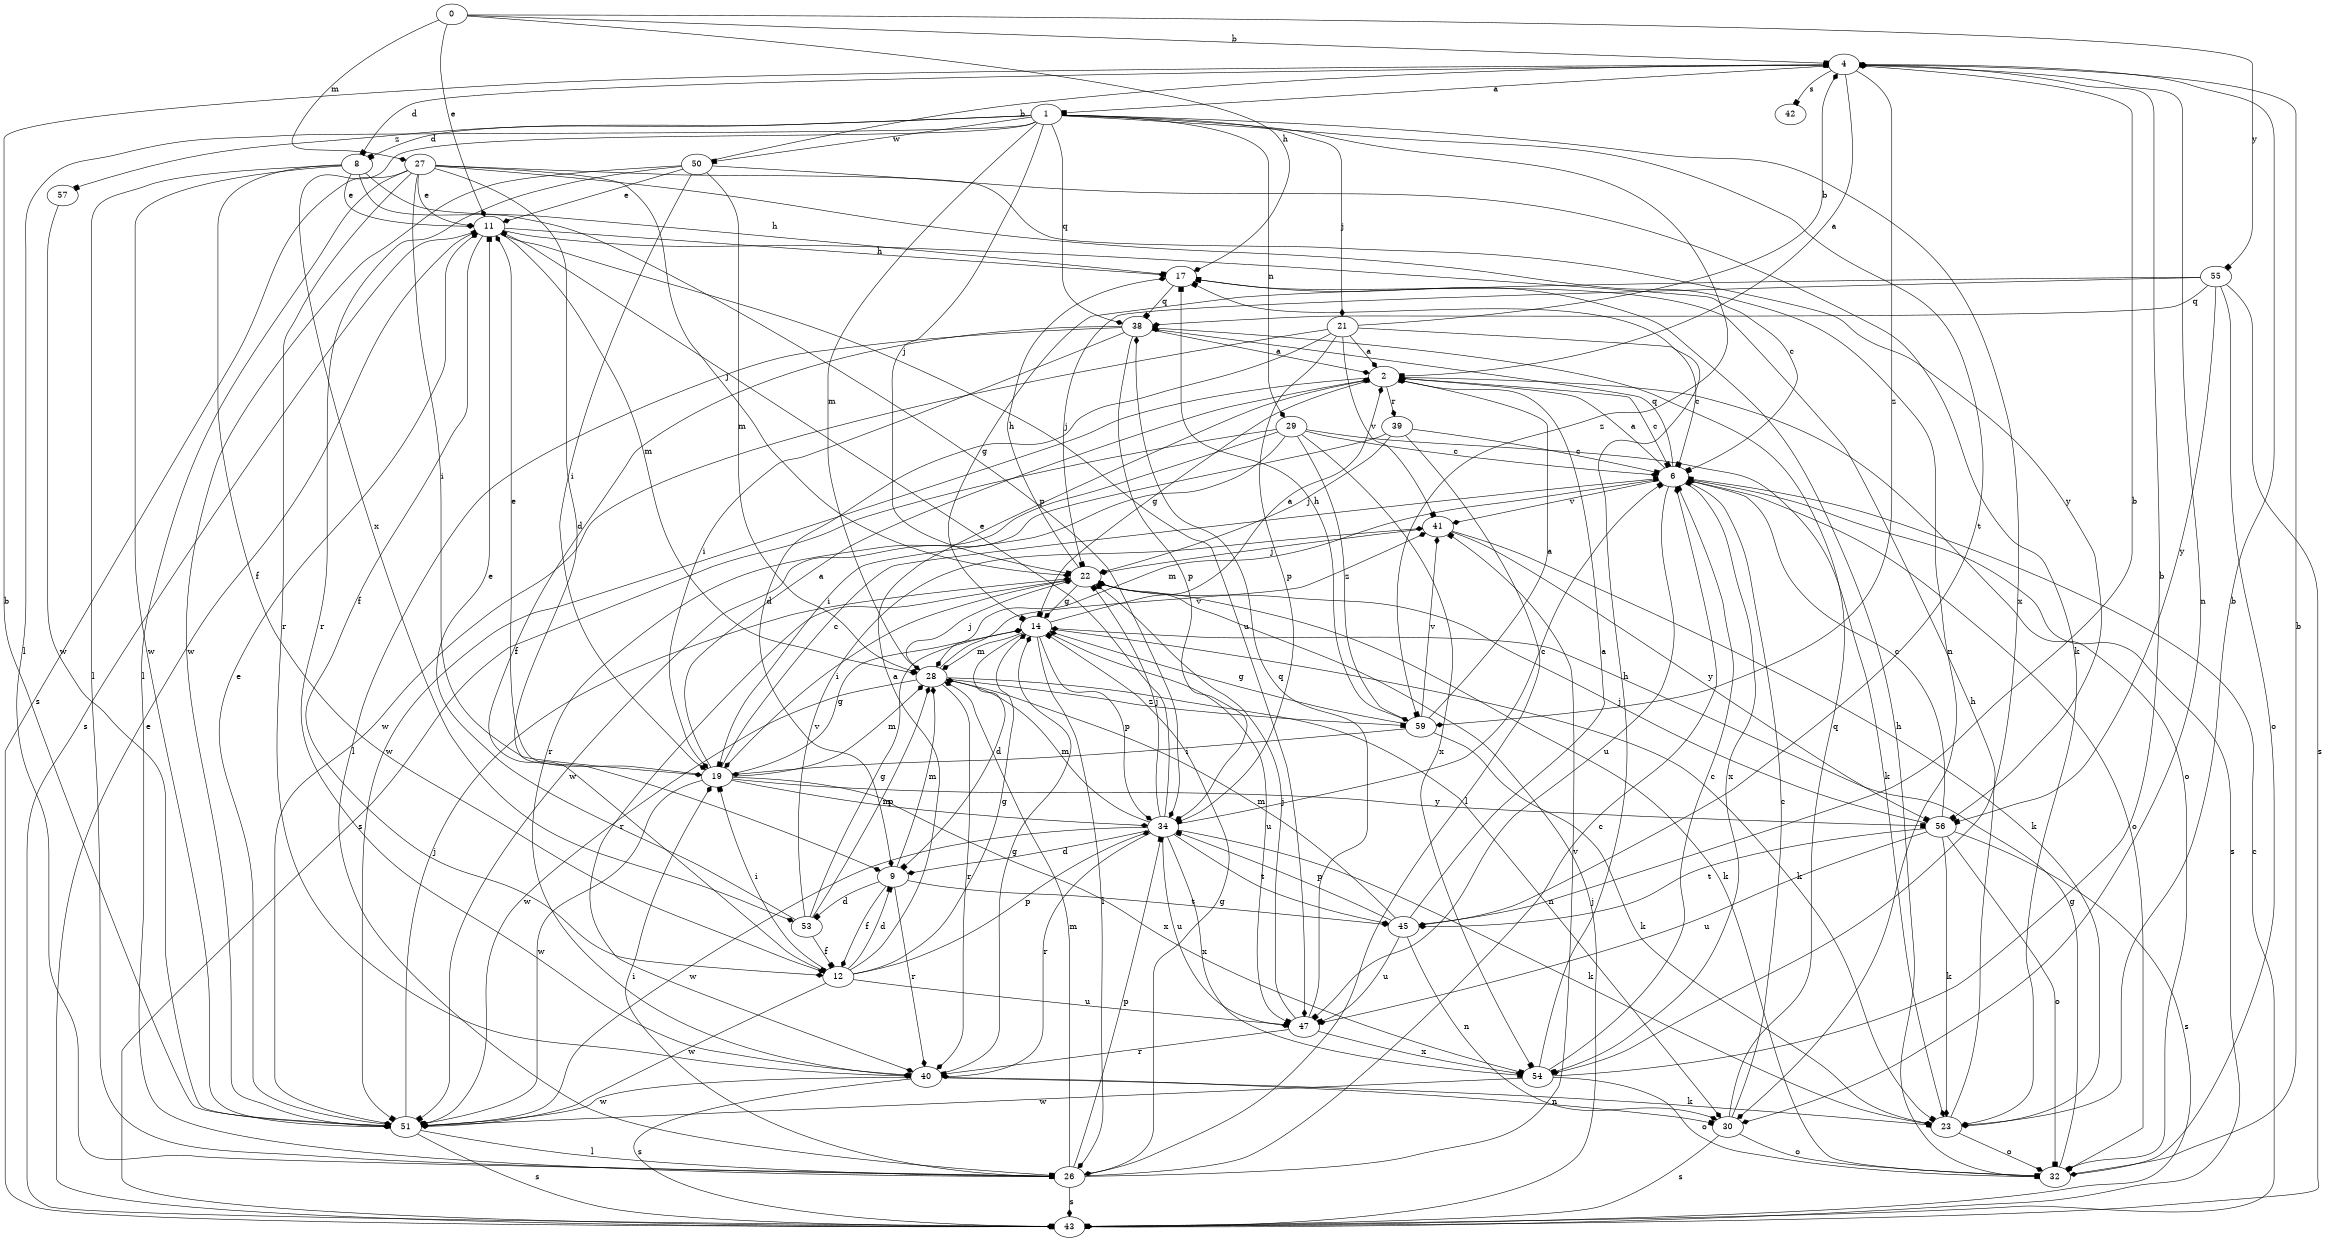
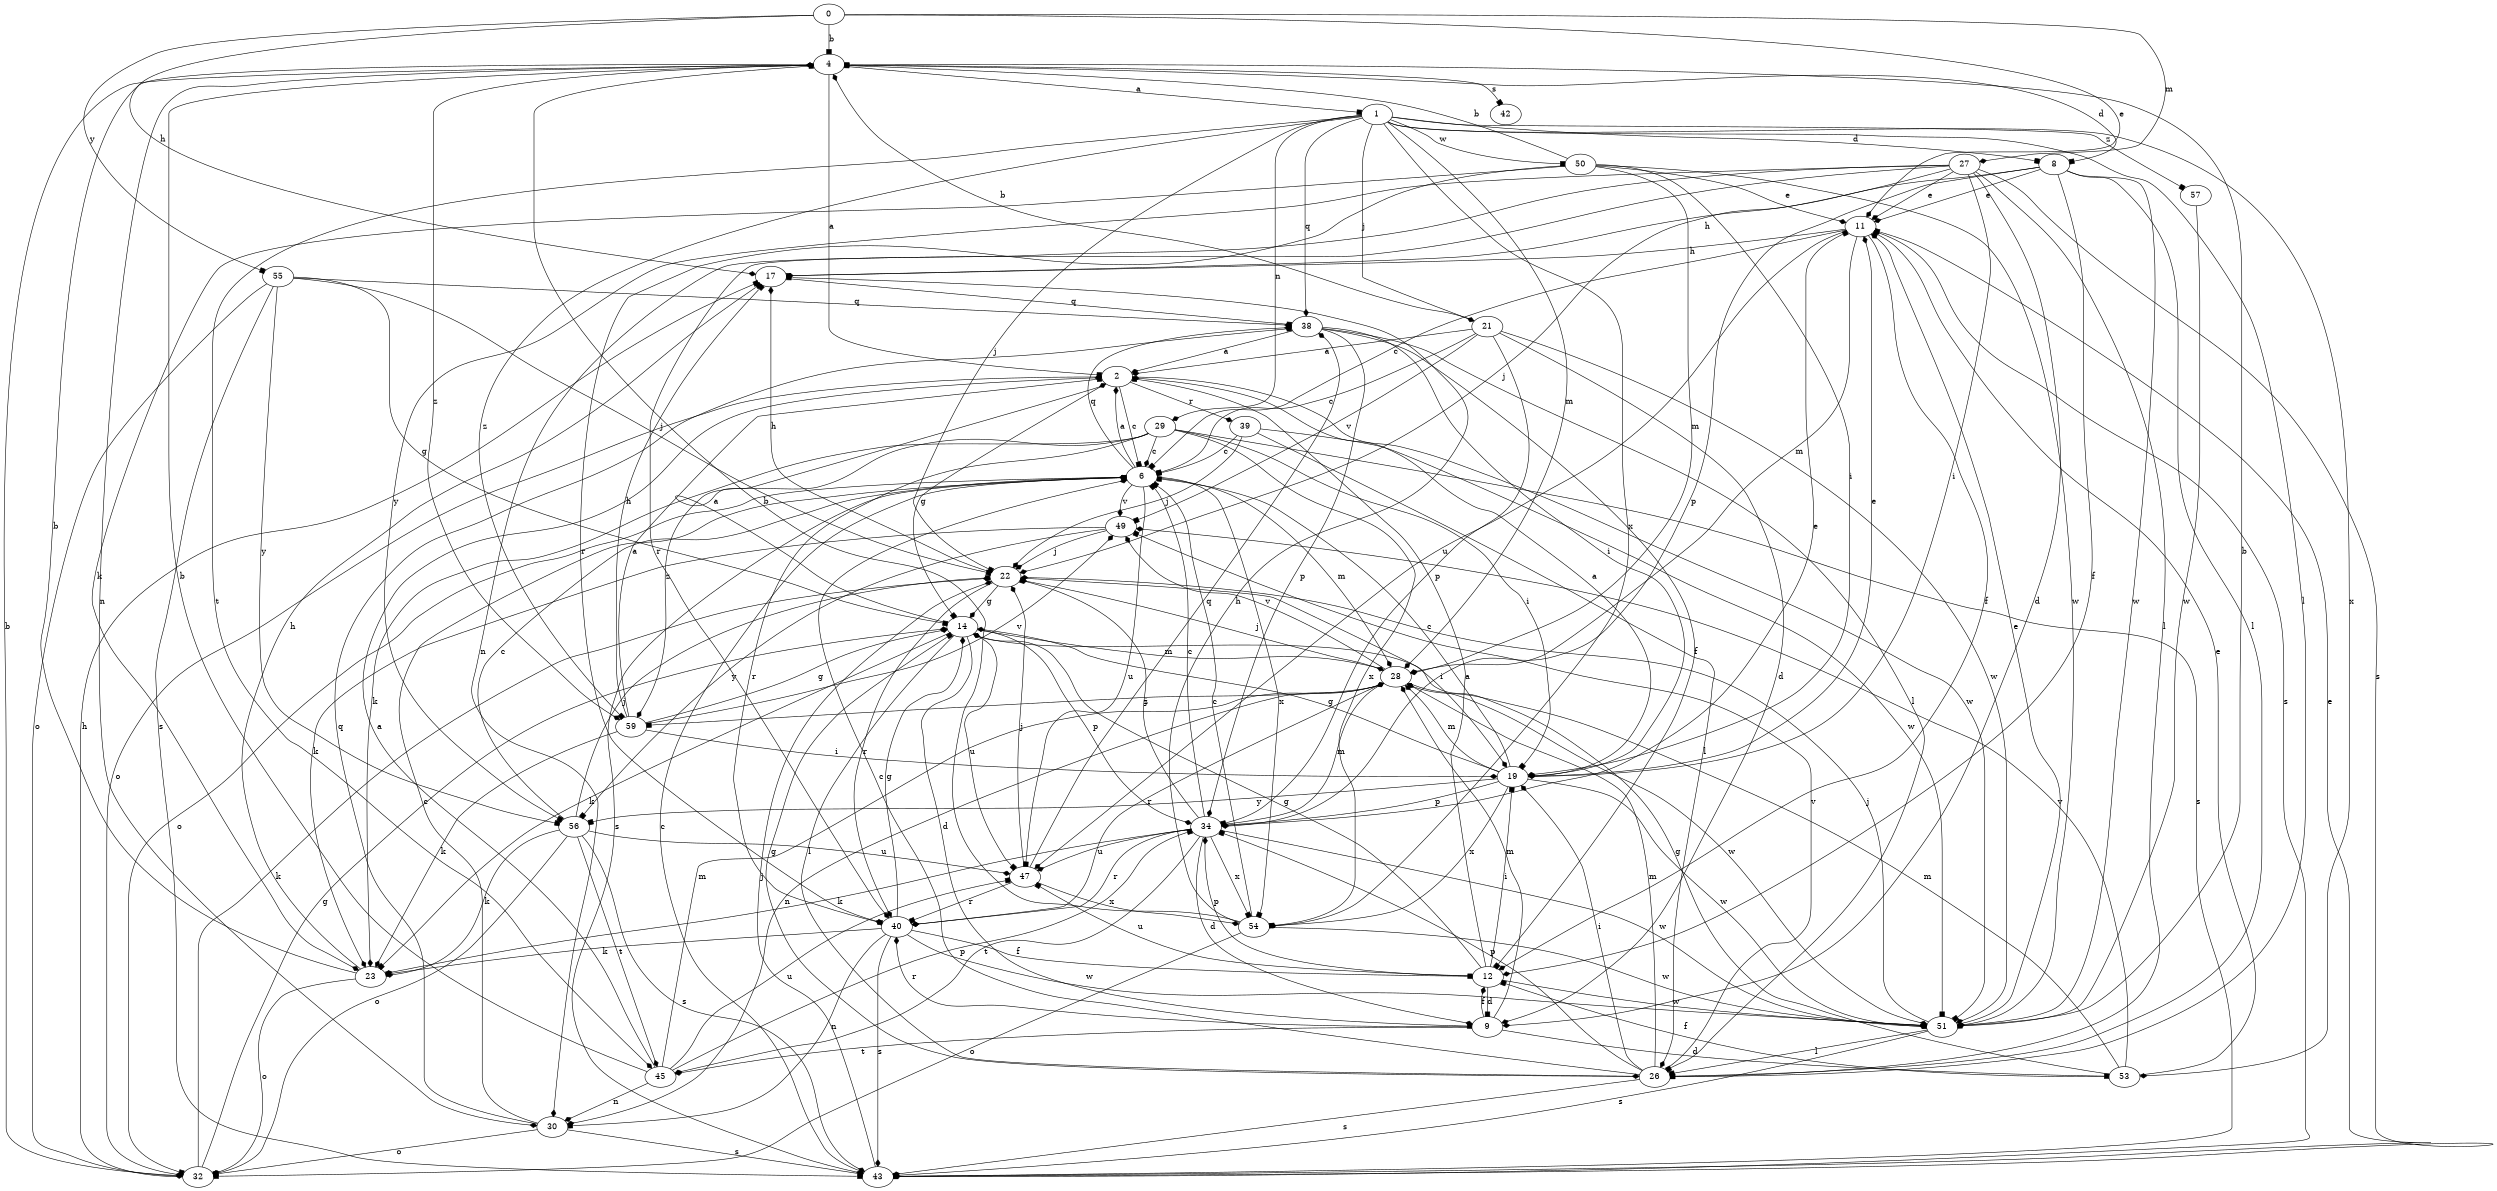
(1438, 527) -> (1121, 527)
none -> (1187, 970)
